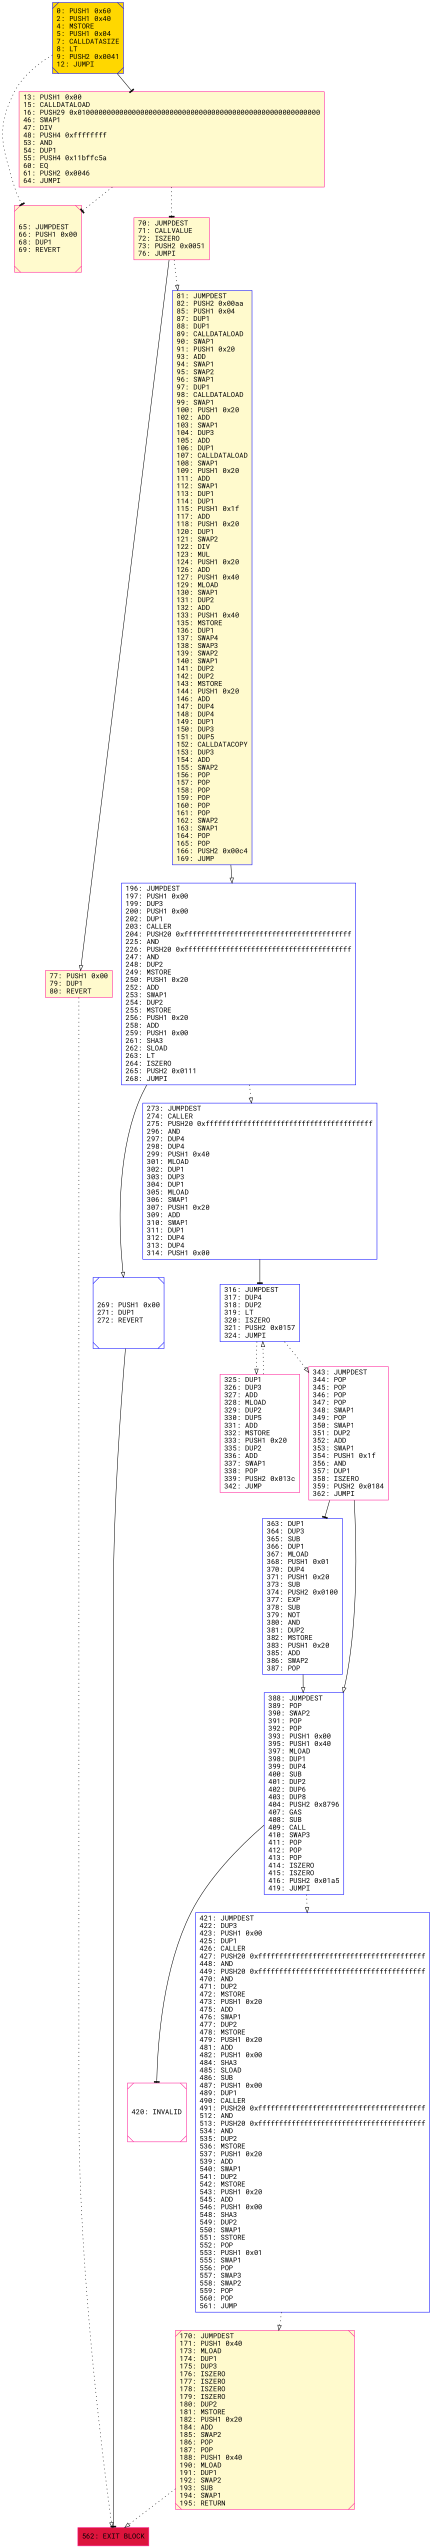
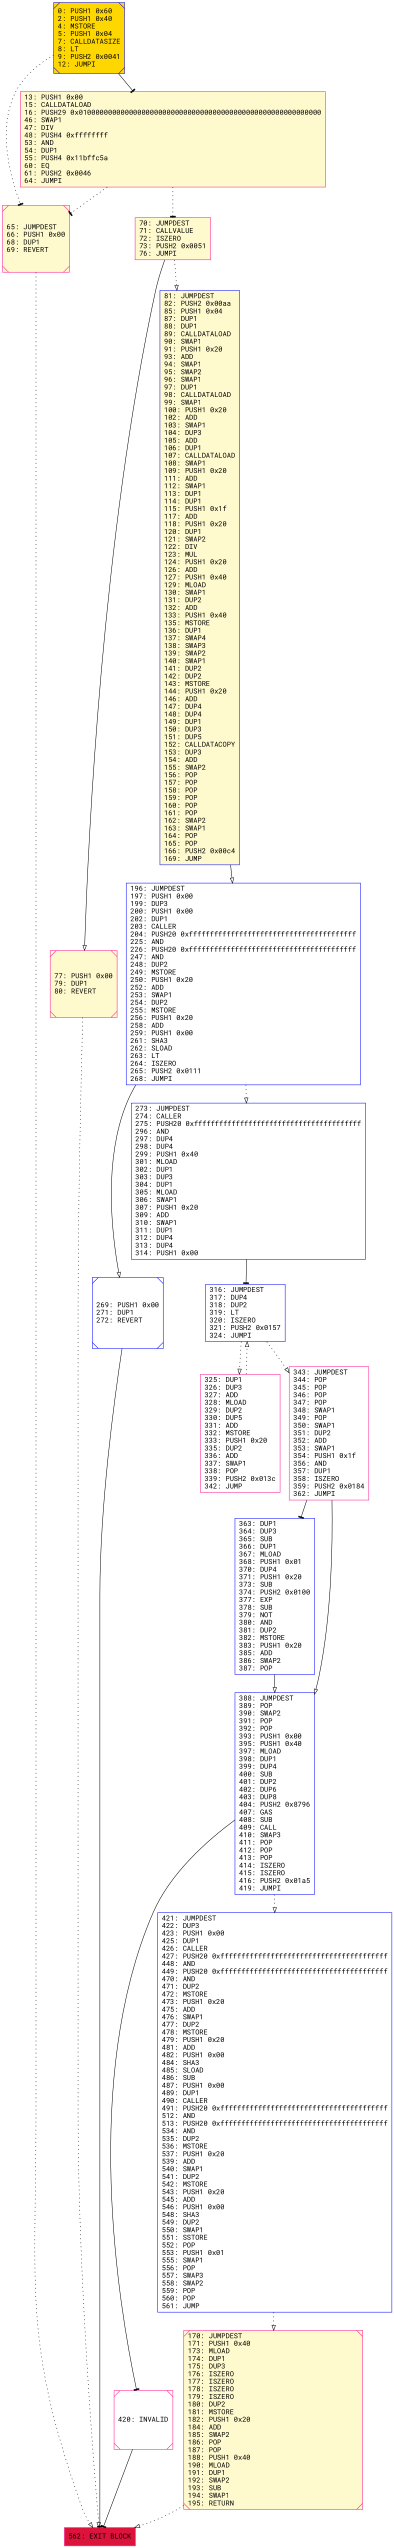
(79, 984) -> (84, 984)
none -> (36, 1402)
none -> (118, 2487)
